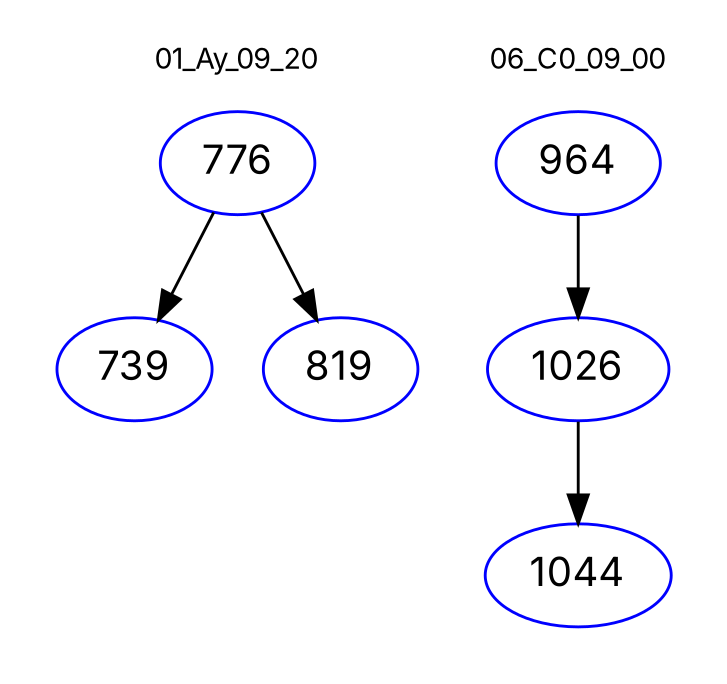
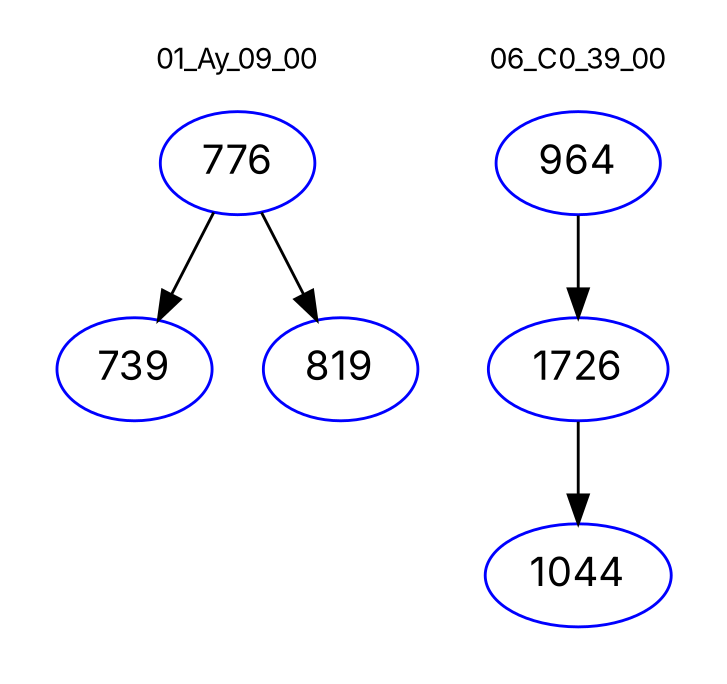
(238, 62) -> (238, 62)
(578, 62) -> (578, 62)
(578, 369) -> (578, 369)
